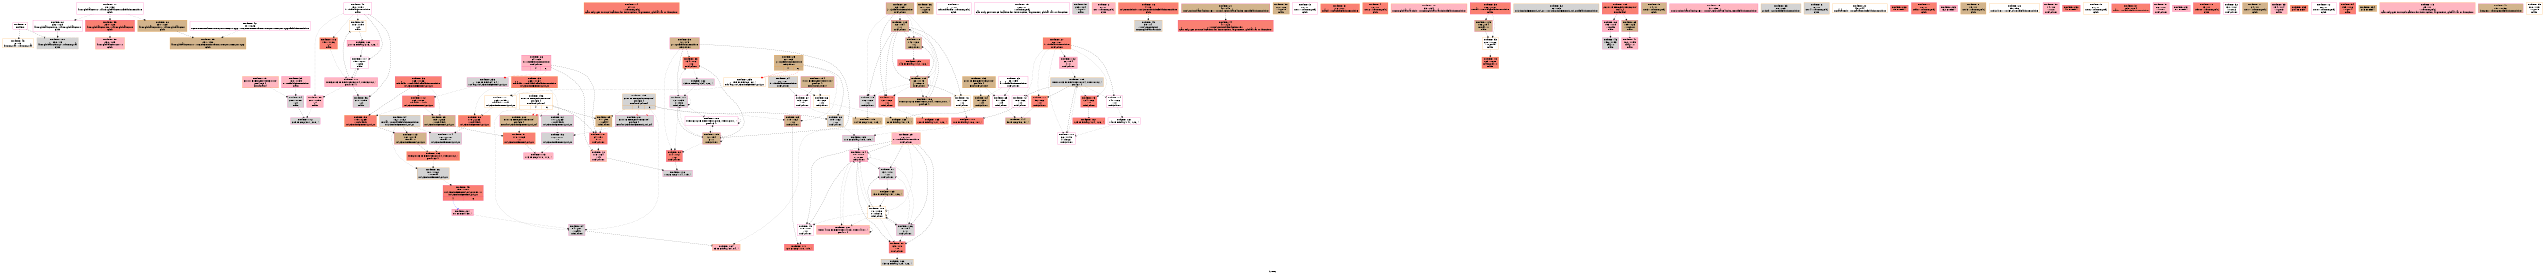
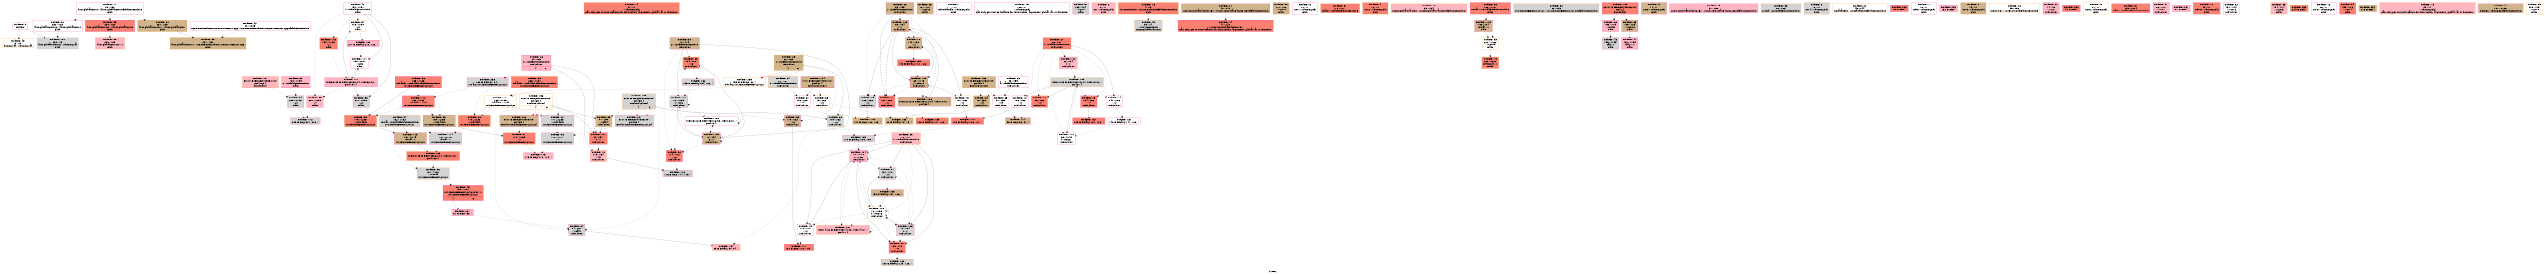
(1924, 8) -> (1924, 8)
(2255, 8) -> none
